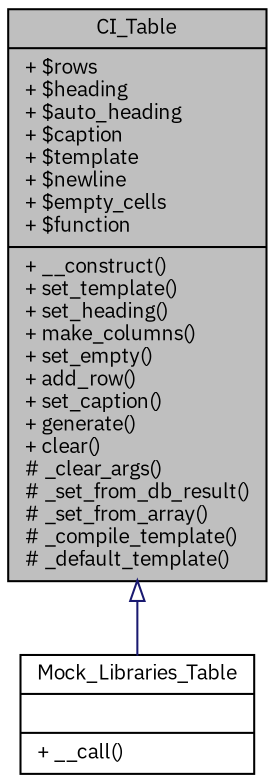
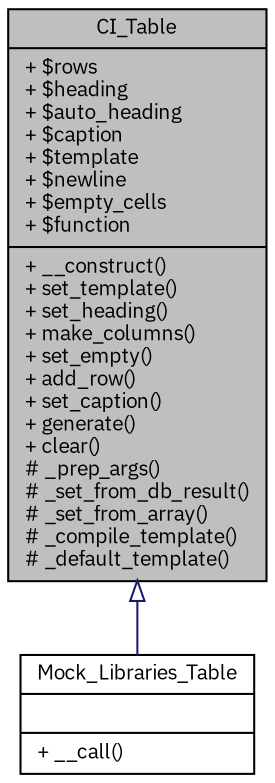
(93, 469) -> (93, 469)
